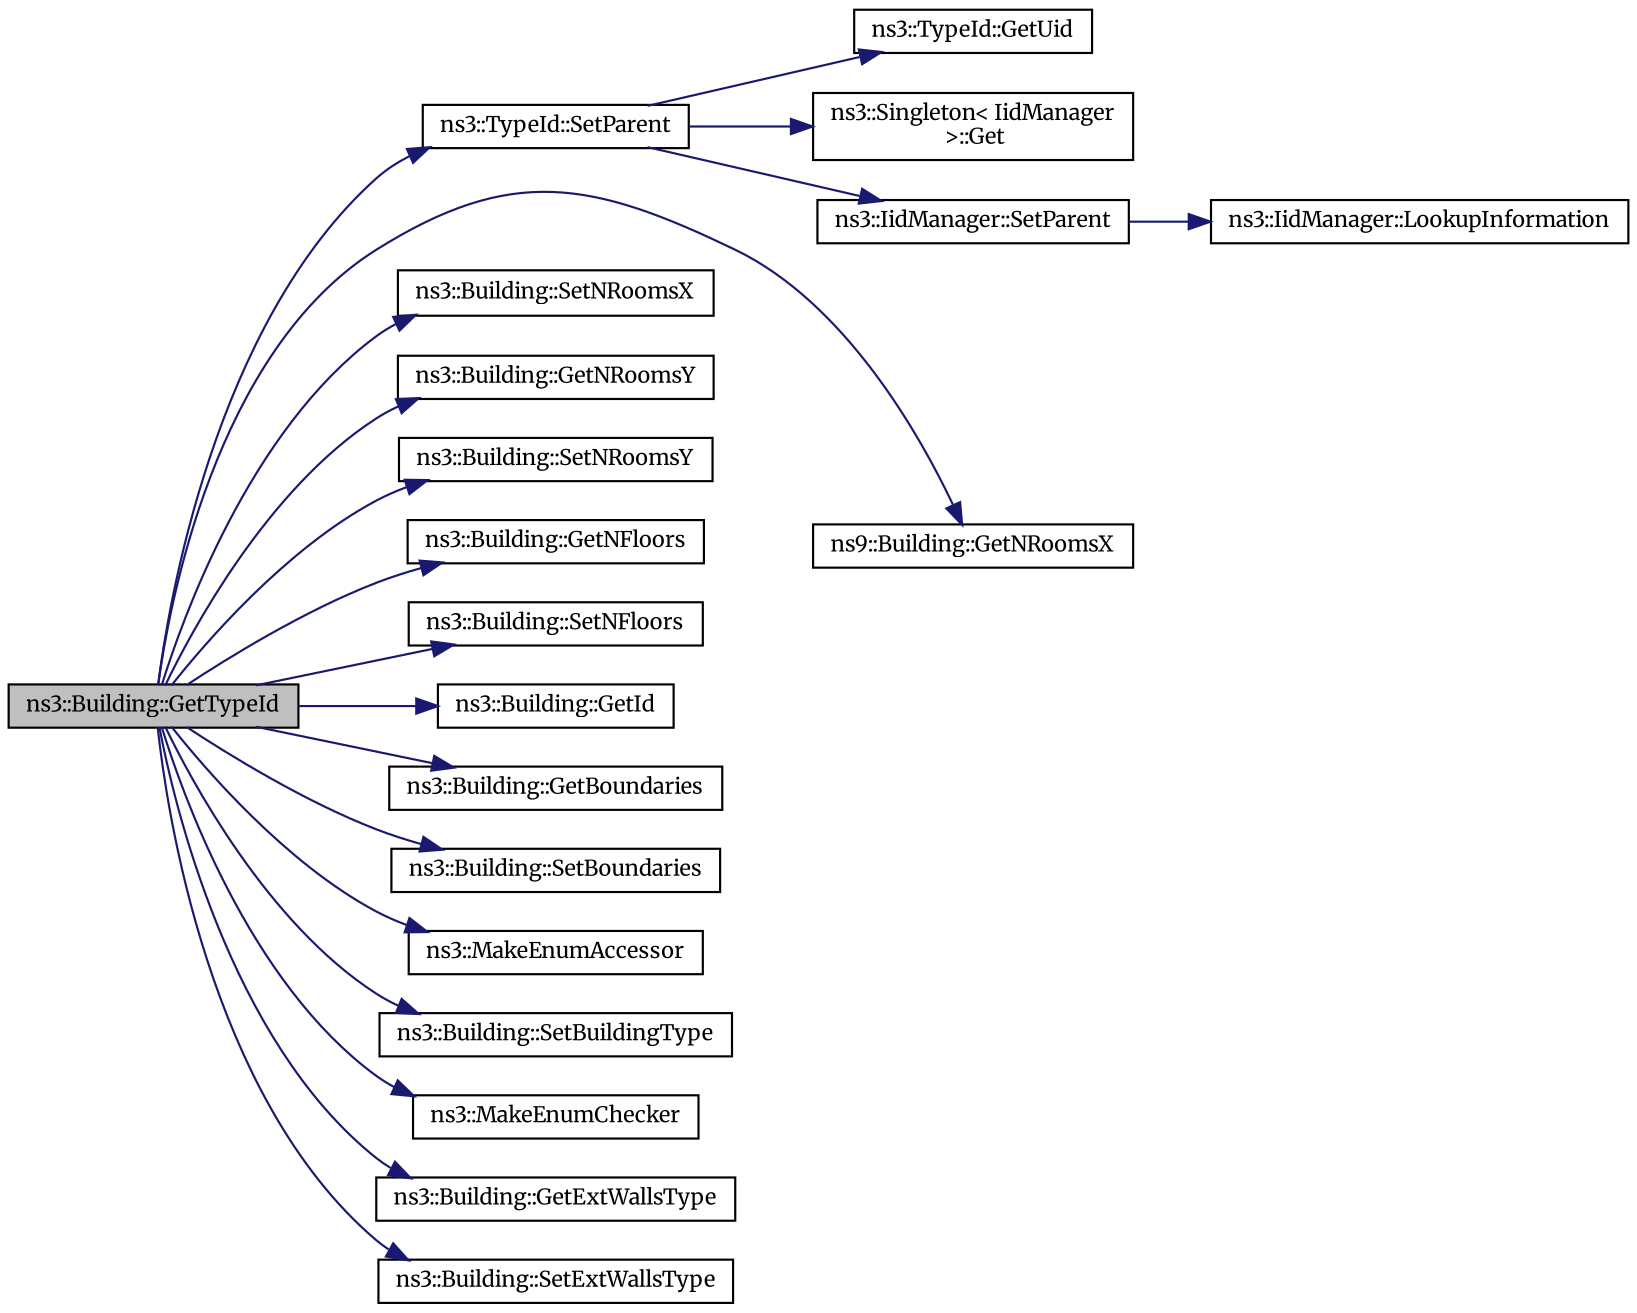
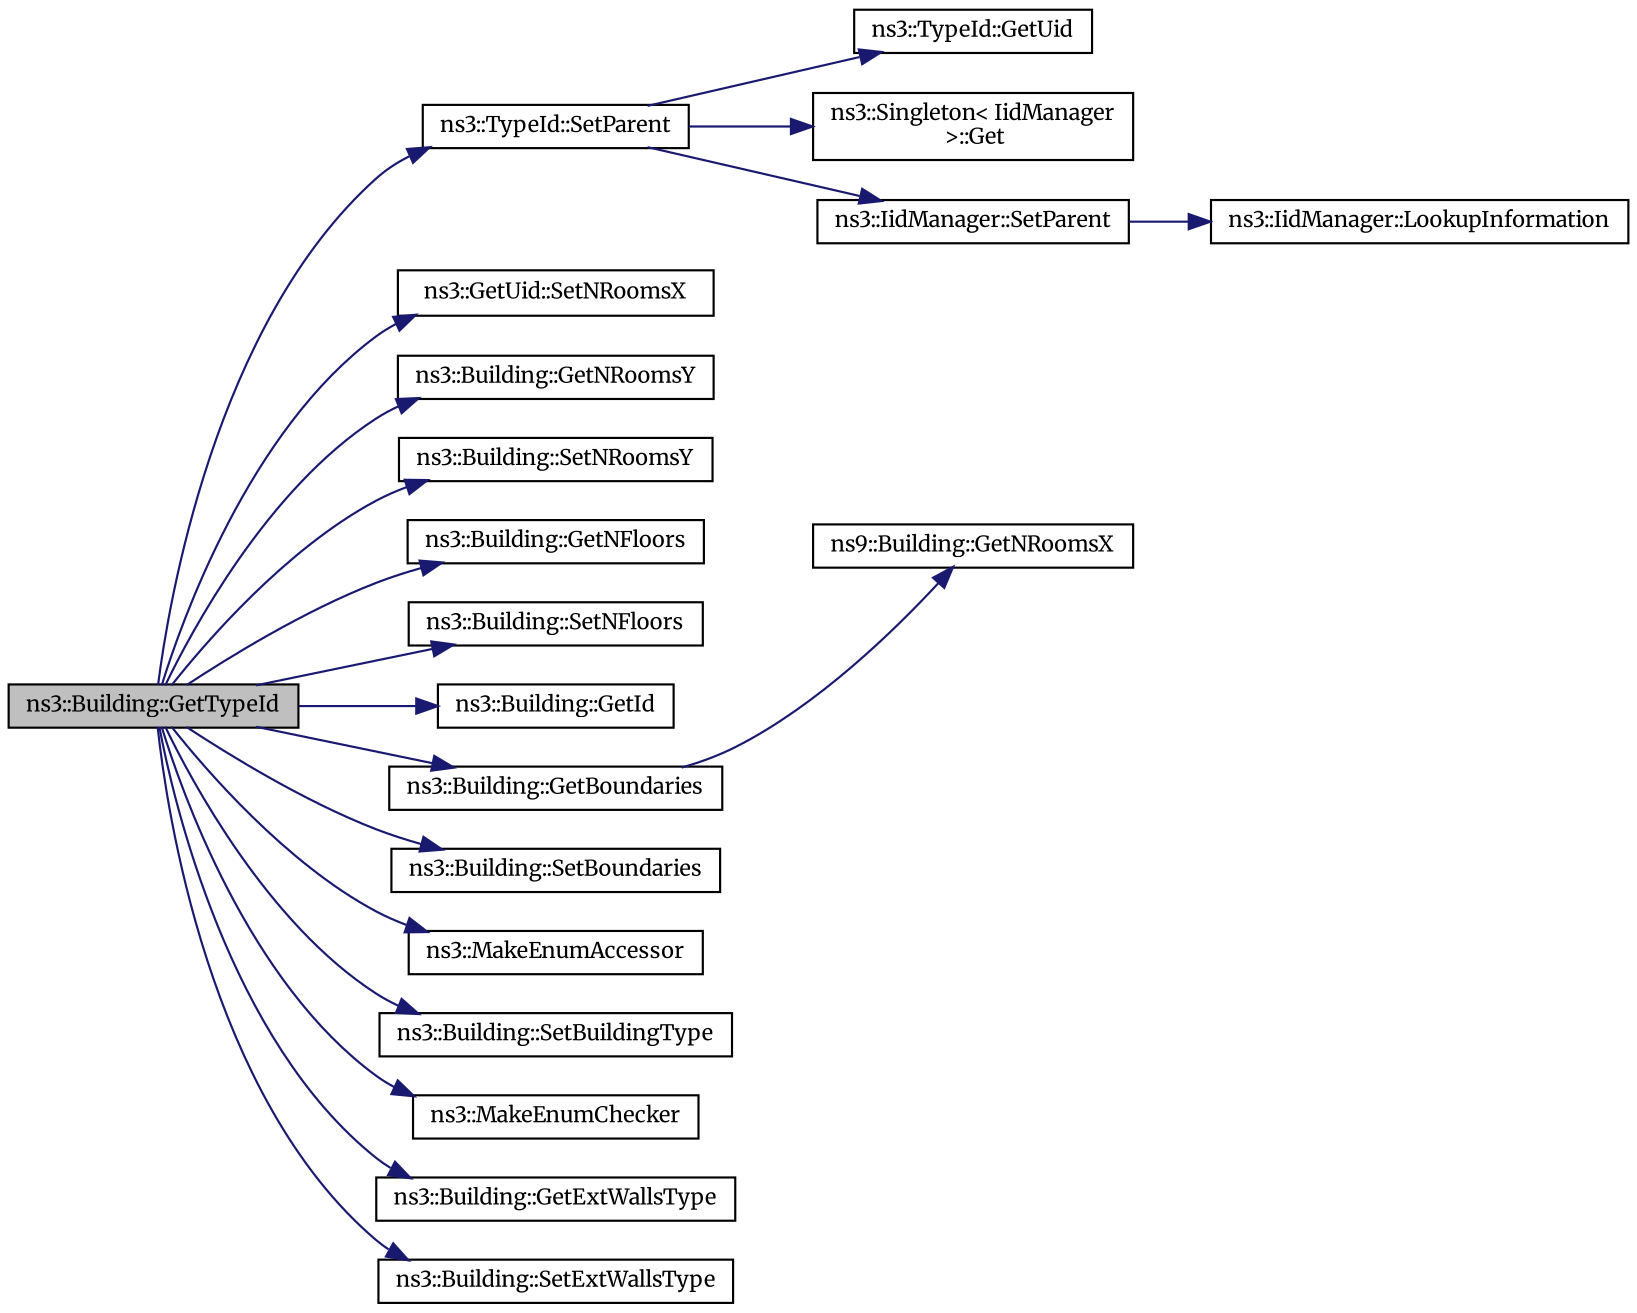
(476, 203) -> (821, 692)
(556, 293) -> (556, 293)
